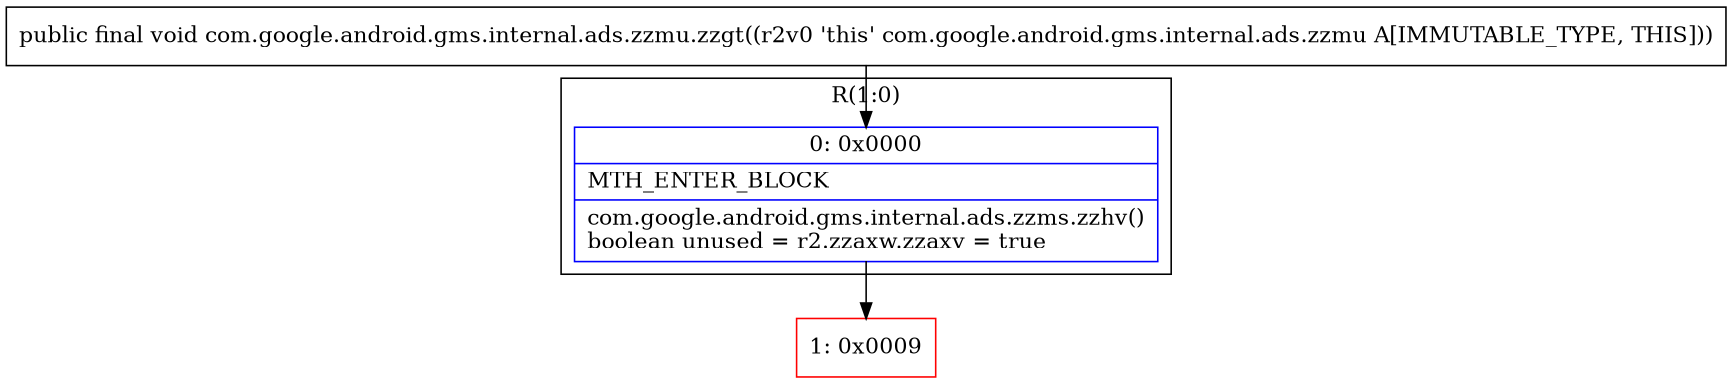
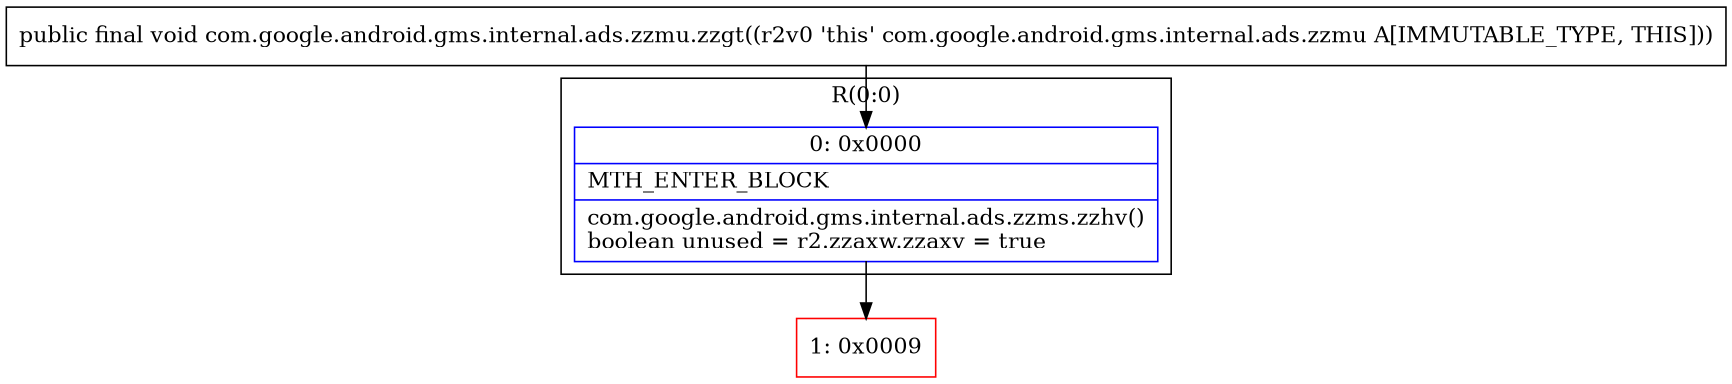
(866, 96) -> (866, 96)
